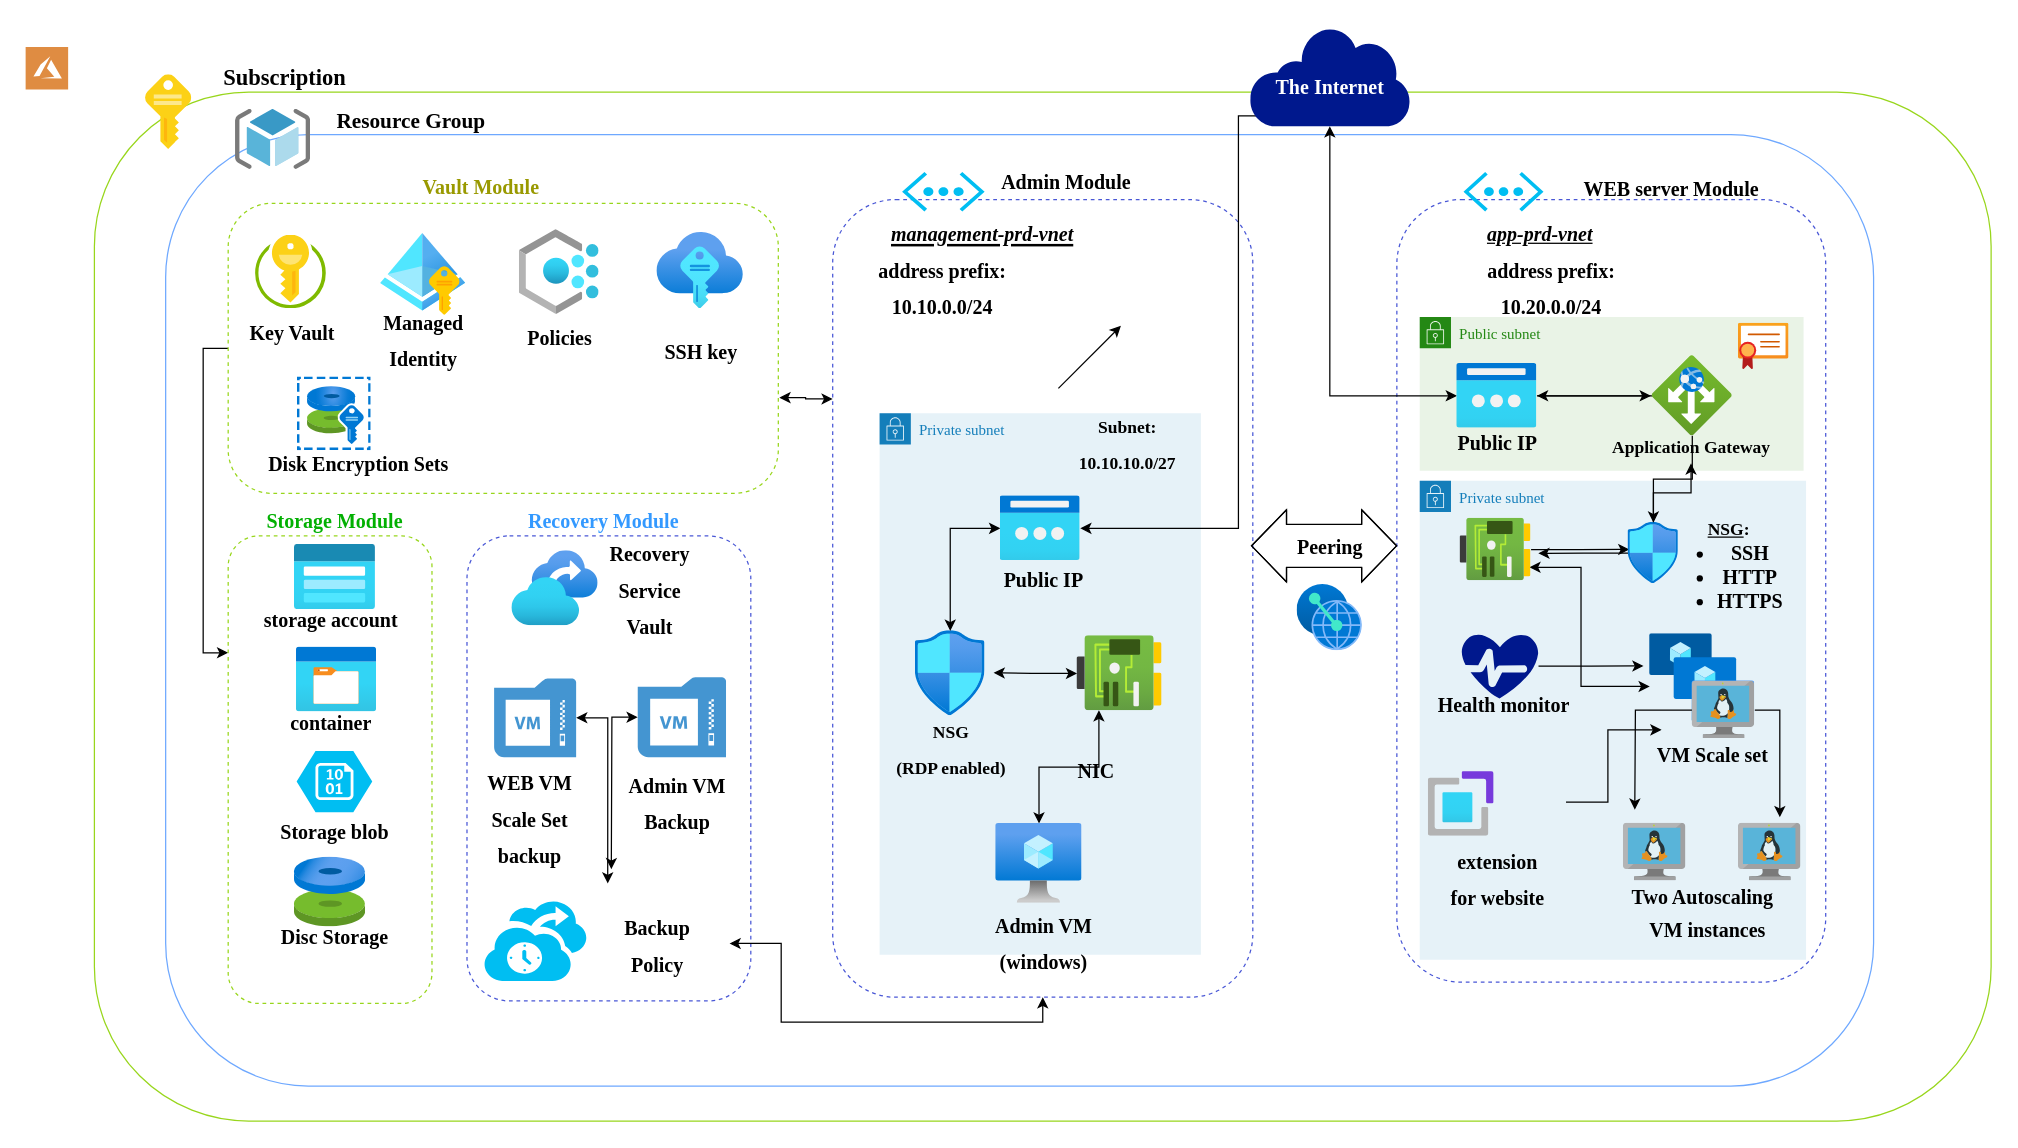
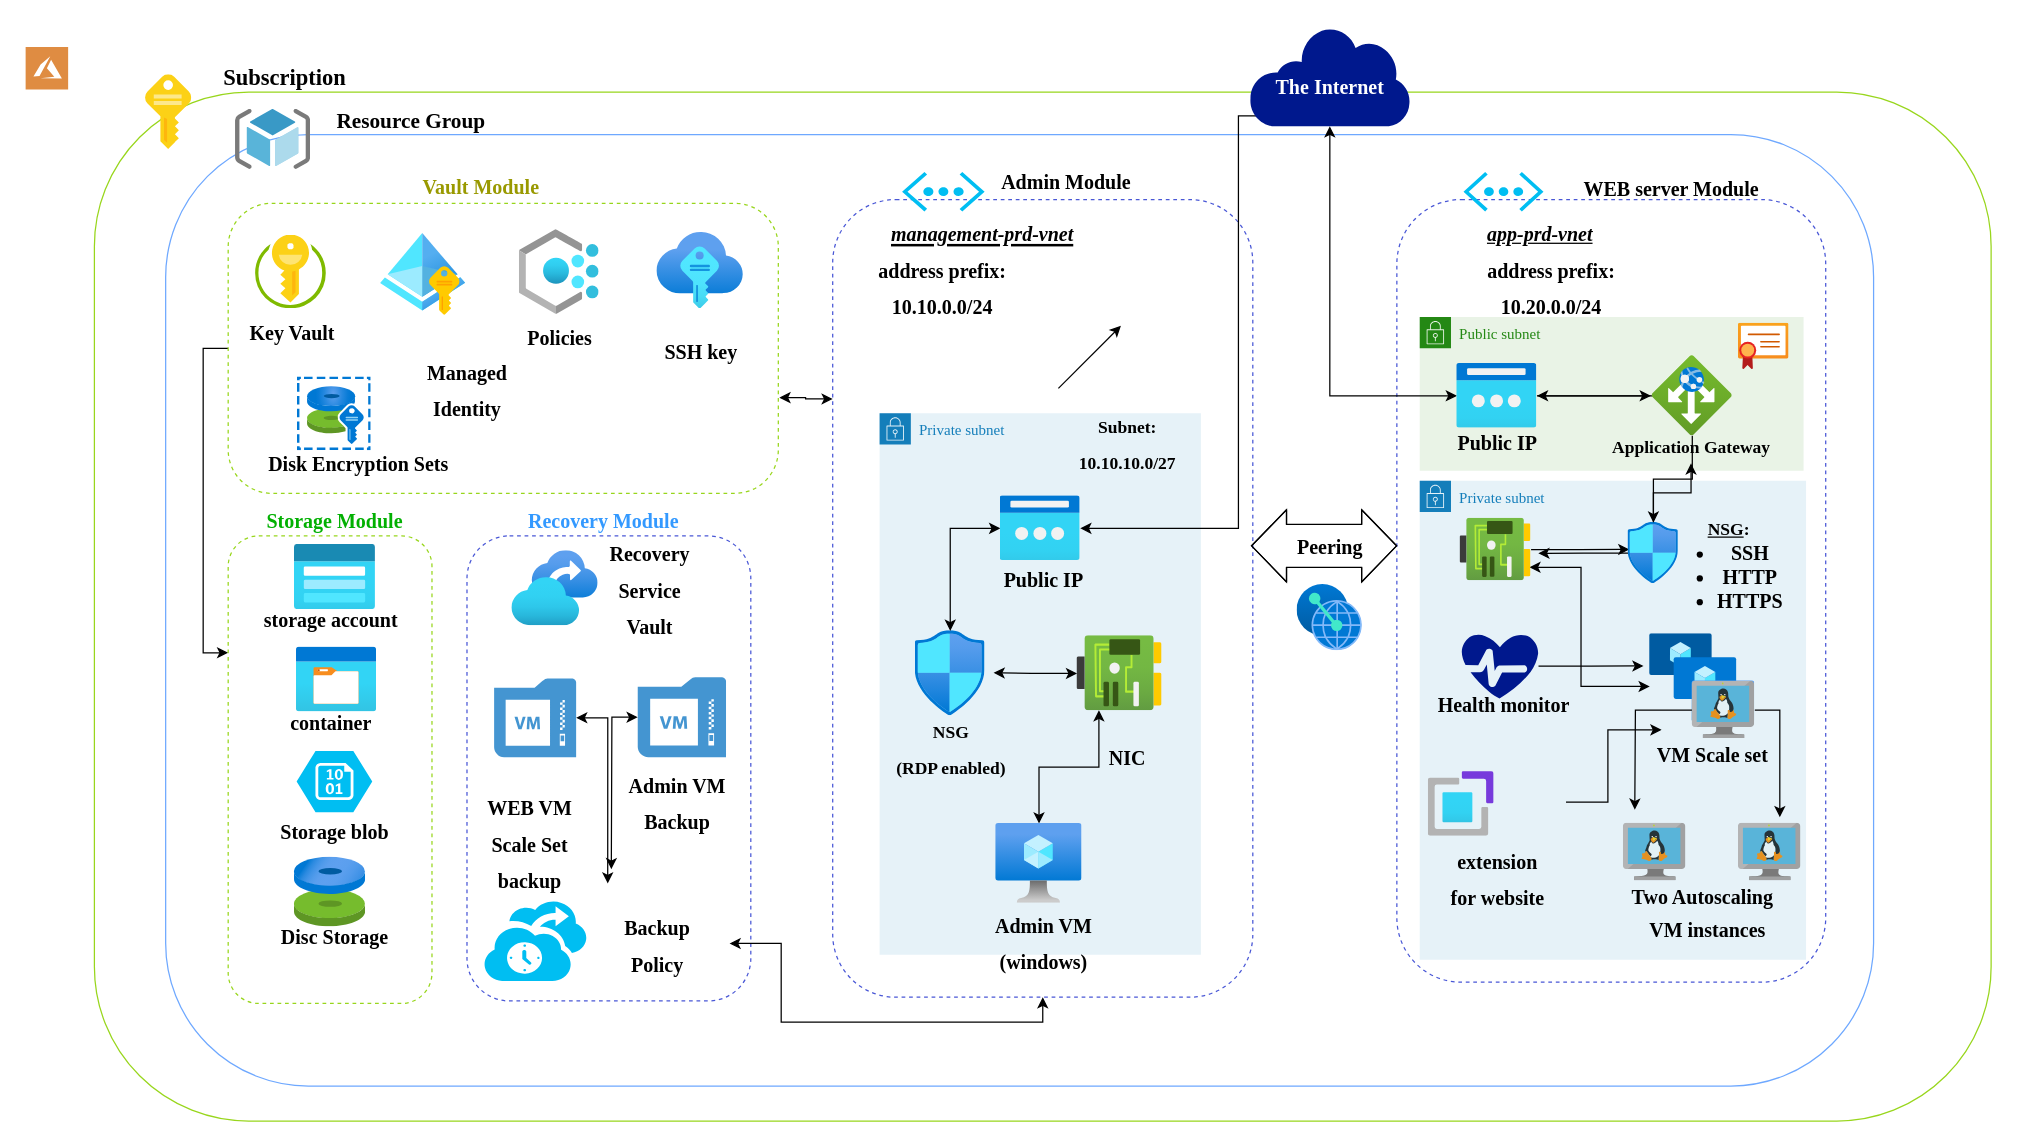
(423, 338) -> (466, 388)
(1096, 768) -> (1127, 756)
(529, 816) -> (529, 841)
